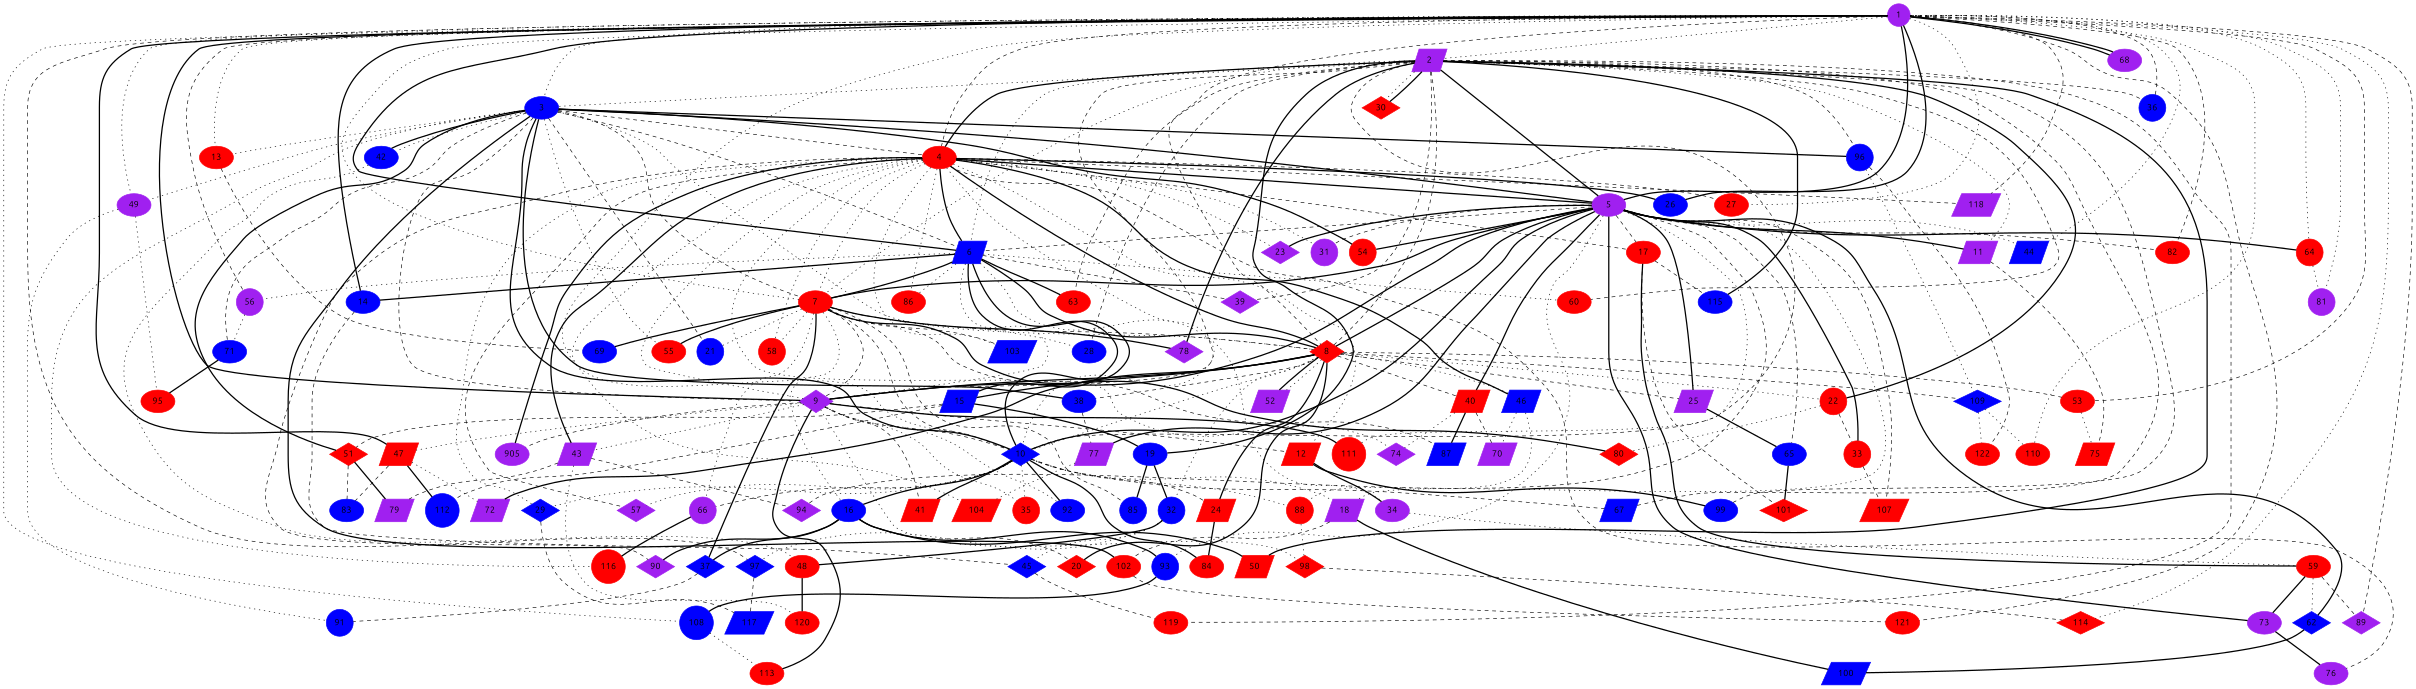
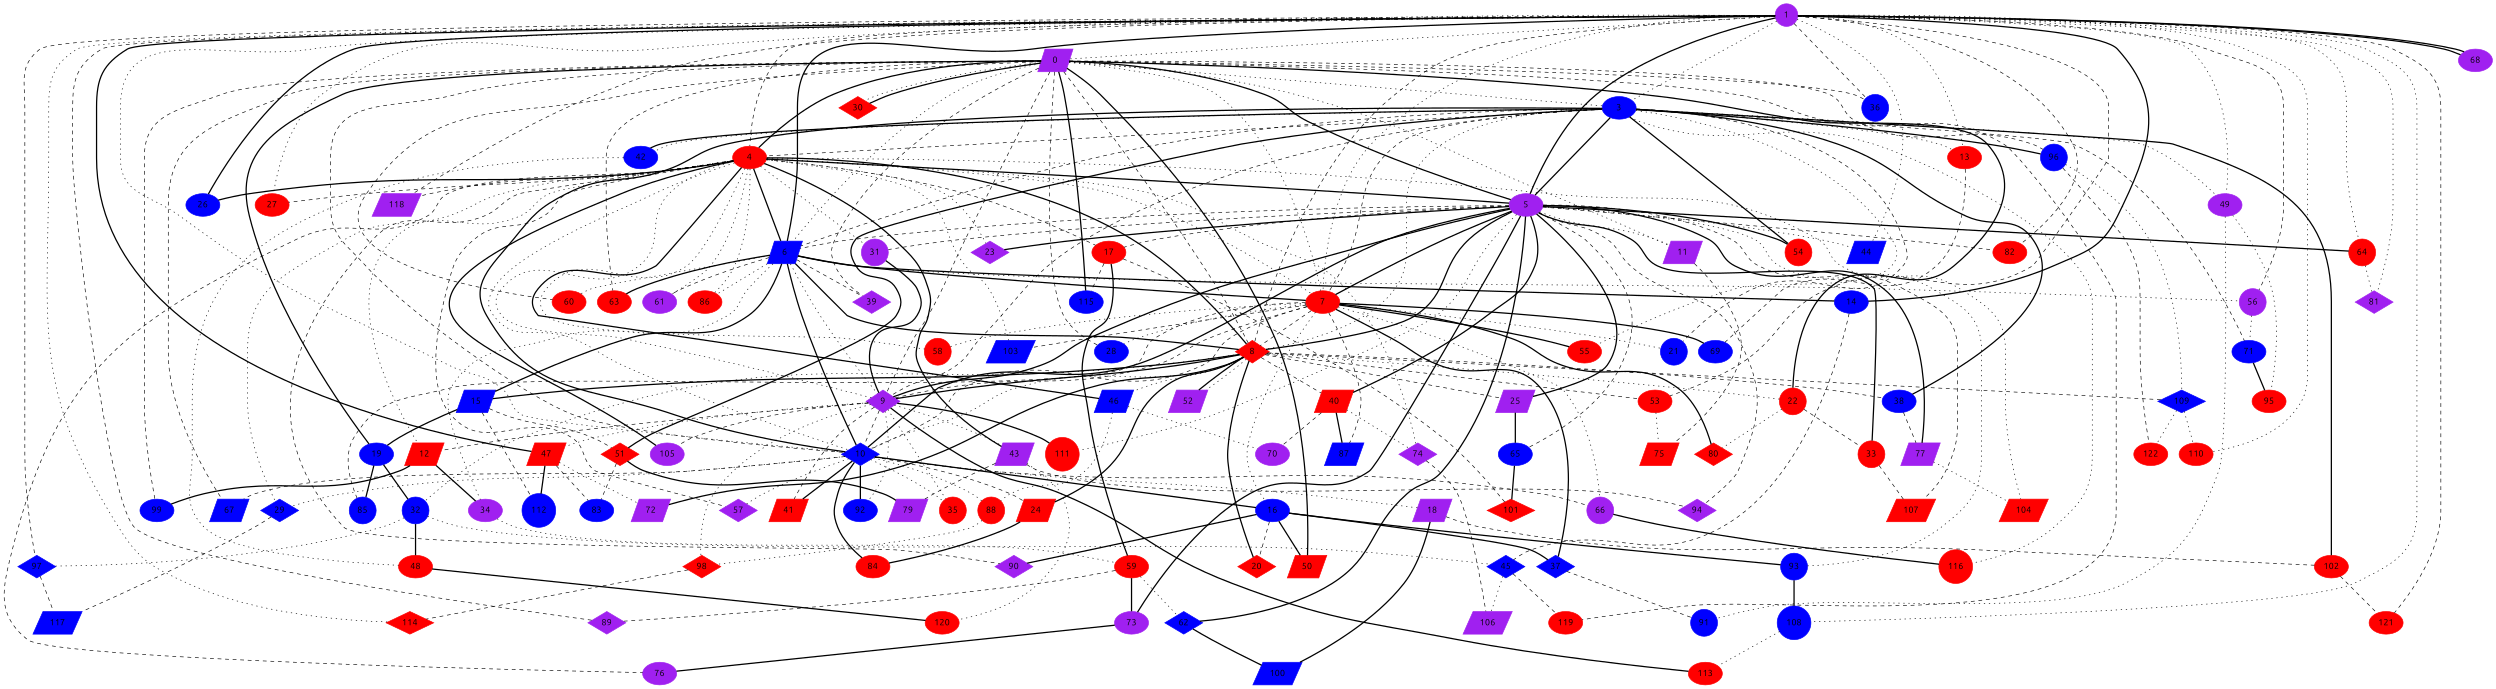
(191, 59) -> (907, 324)
(1429, 60) -> (1055, 60)
(1794, 230) -> (1625, 231)
none -> (660, 302)
(2322, 302) -> (2374, 302)
(1184, 352) -> none
(512, 454) -> (667, 454)
(1497, 454) -> (1272, 454)
(1830, 485) -> none
none -> (1488, 623)
